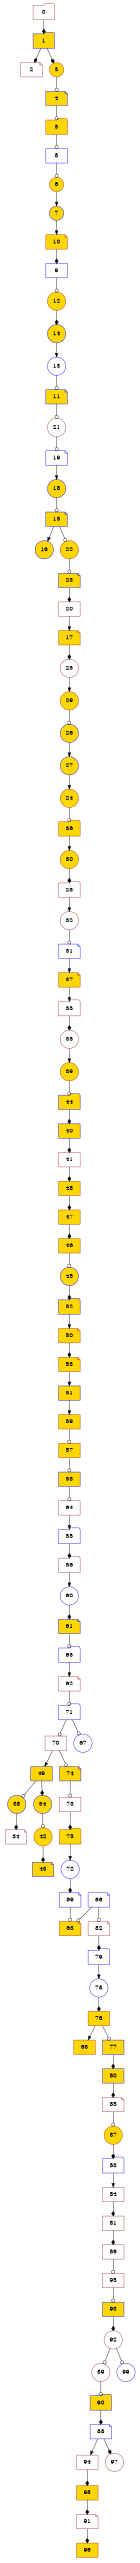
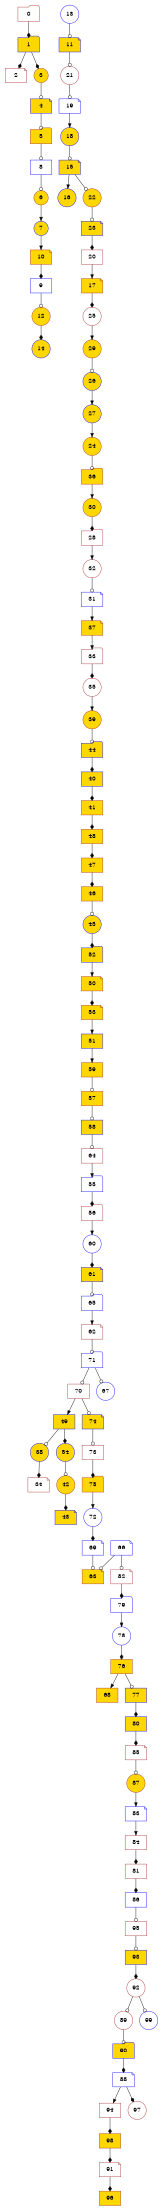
(57, 348) -> none
(69, 1160) -> (92, 808)
(113, 2149) -> (136, 1798)
(113, 2166) -> (136, 1814)
(113, 2252) -> (136, 1900)
